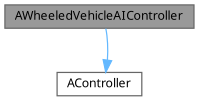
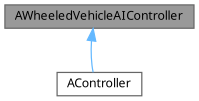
(108, 44) -> (91, 57)
